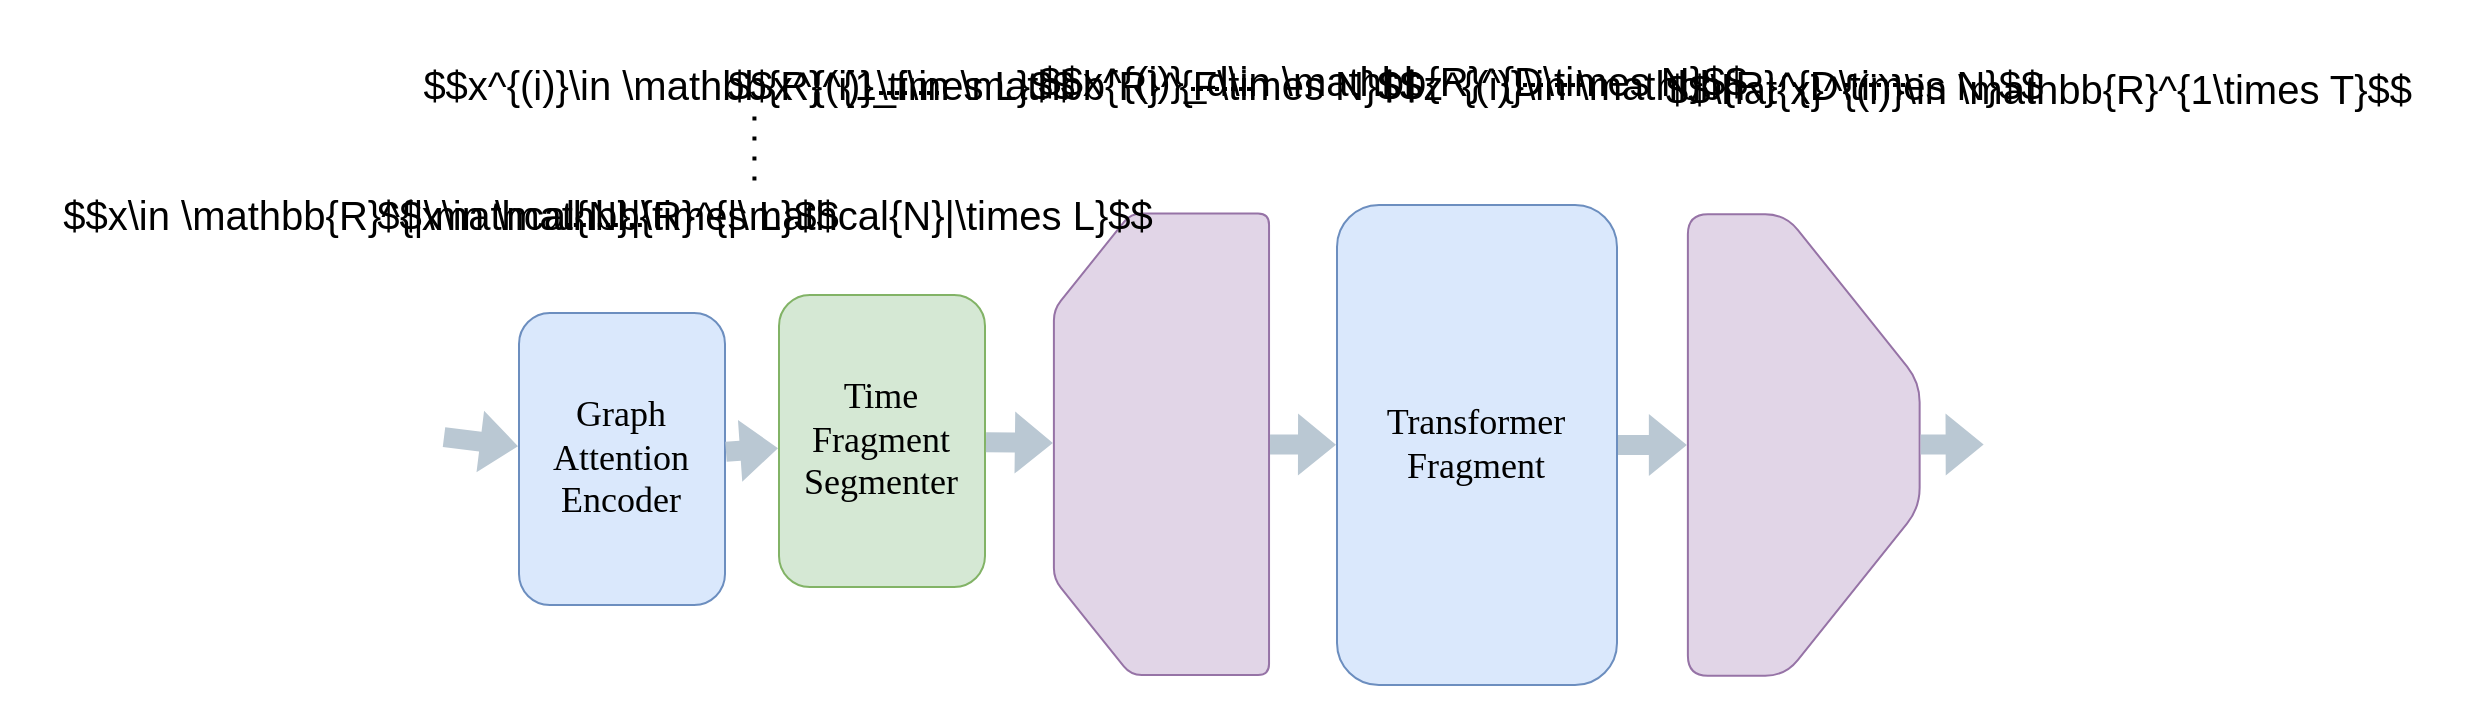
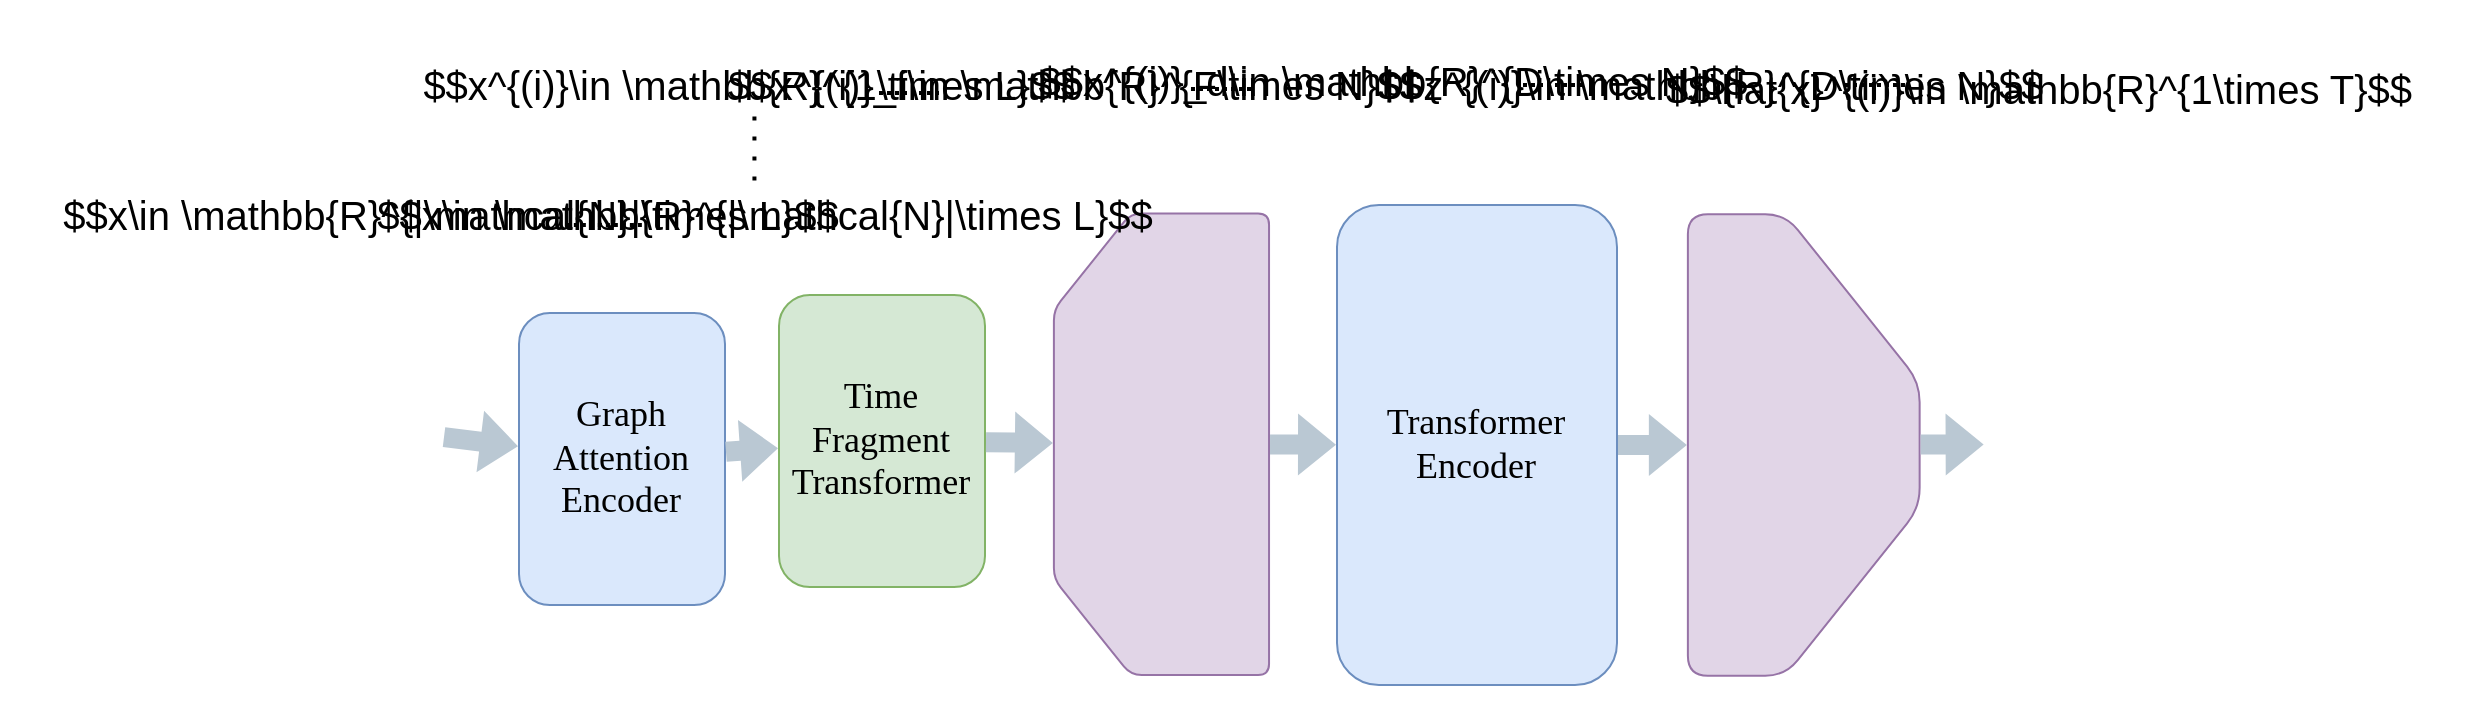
(882, 441) -> (882, 441)
(1477, 445) -> (1477, 445)
